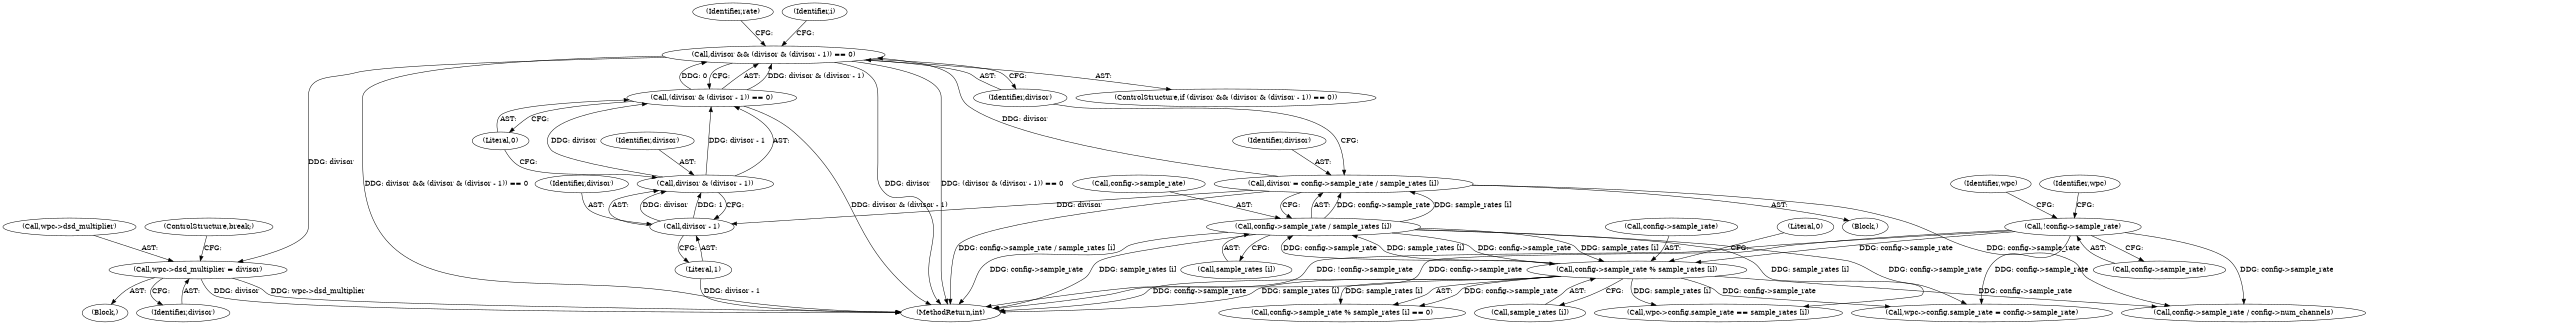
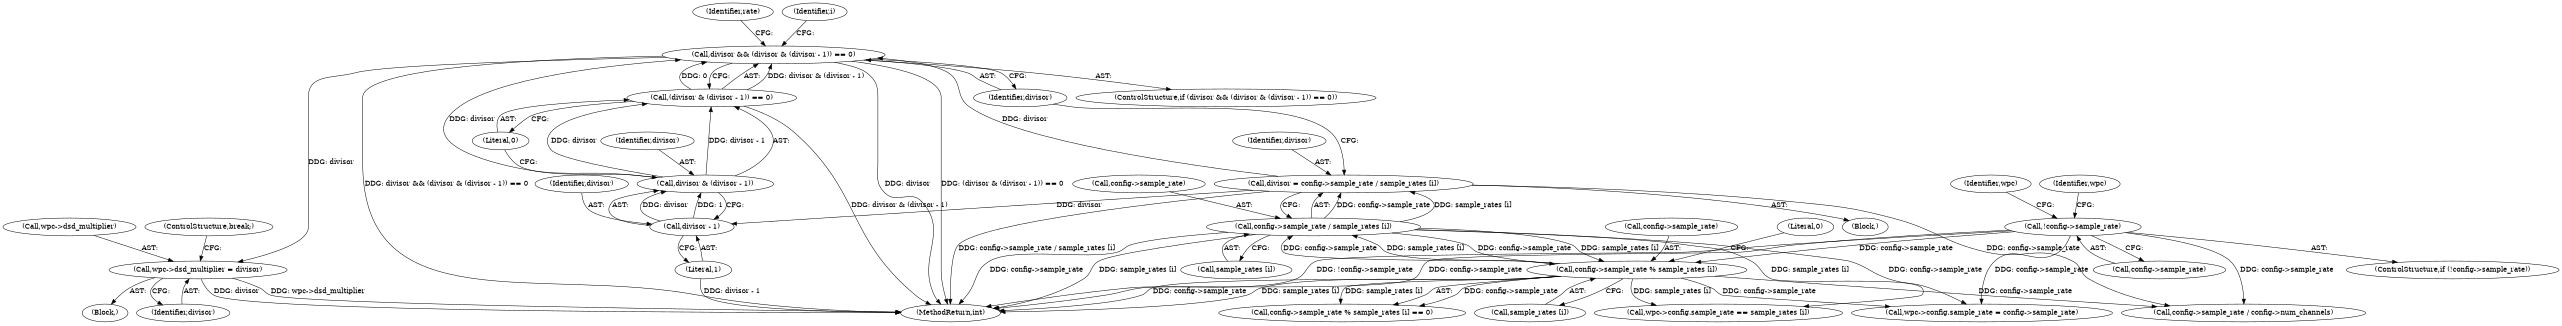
none -> (448, 118)
none -> (2453, 270)
